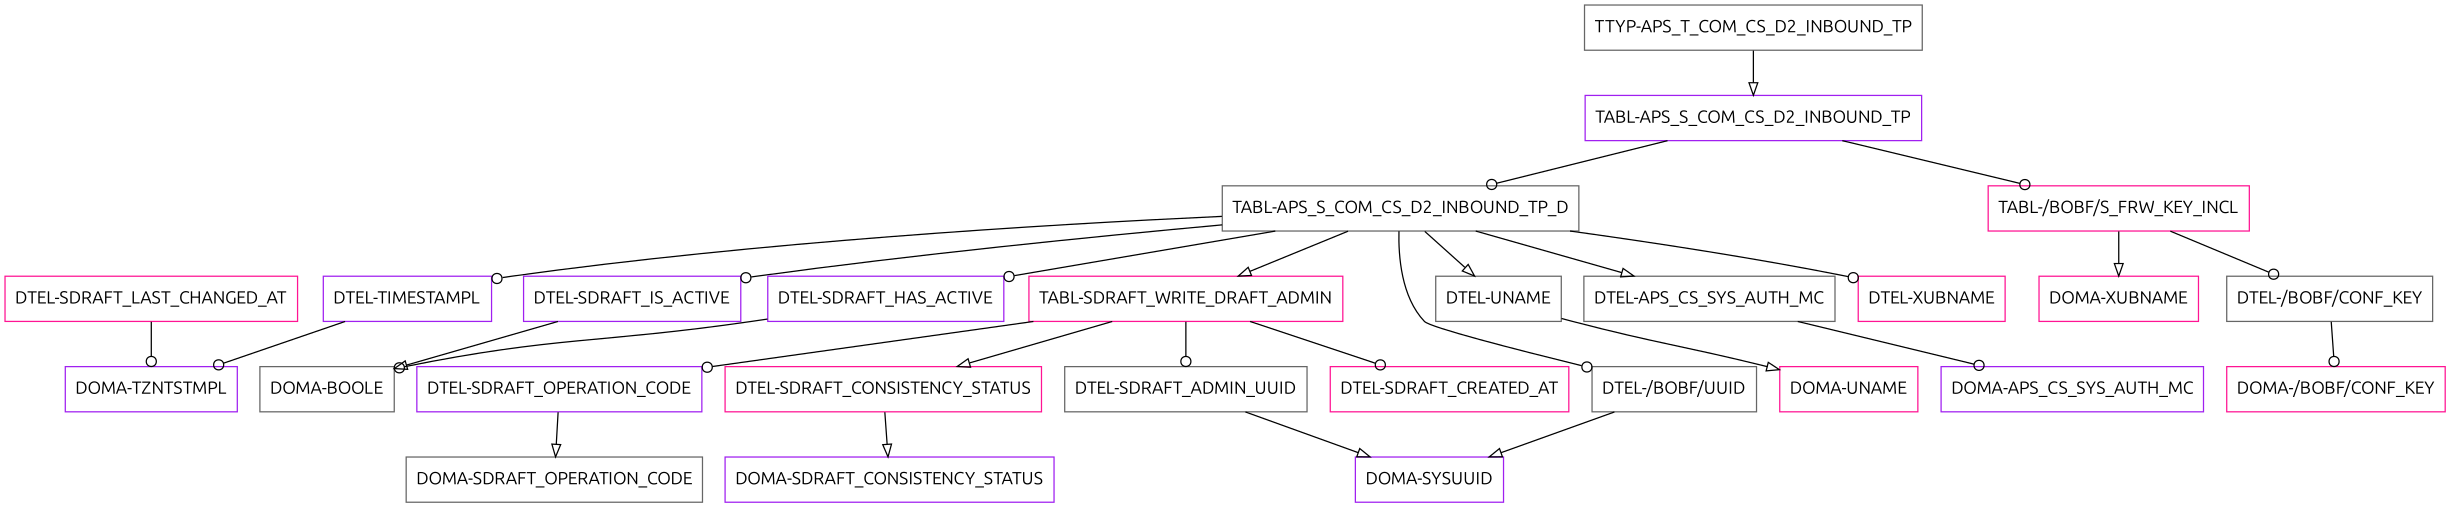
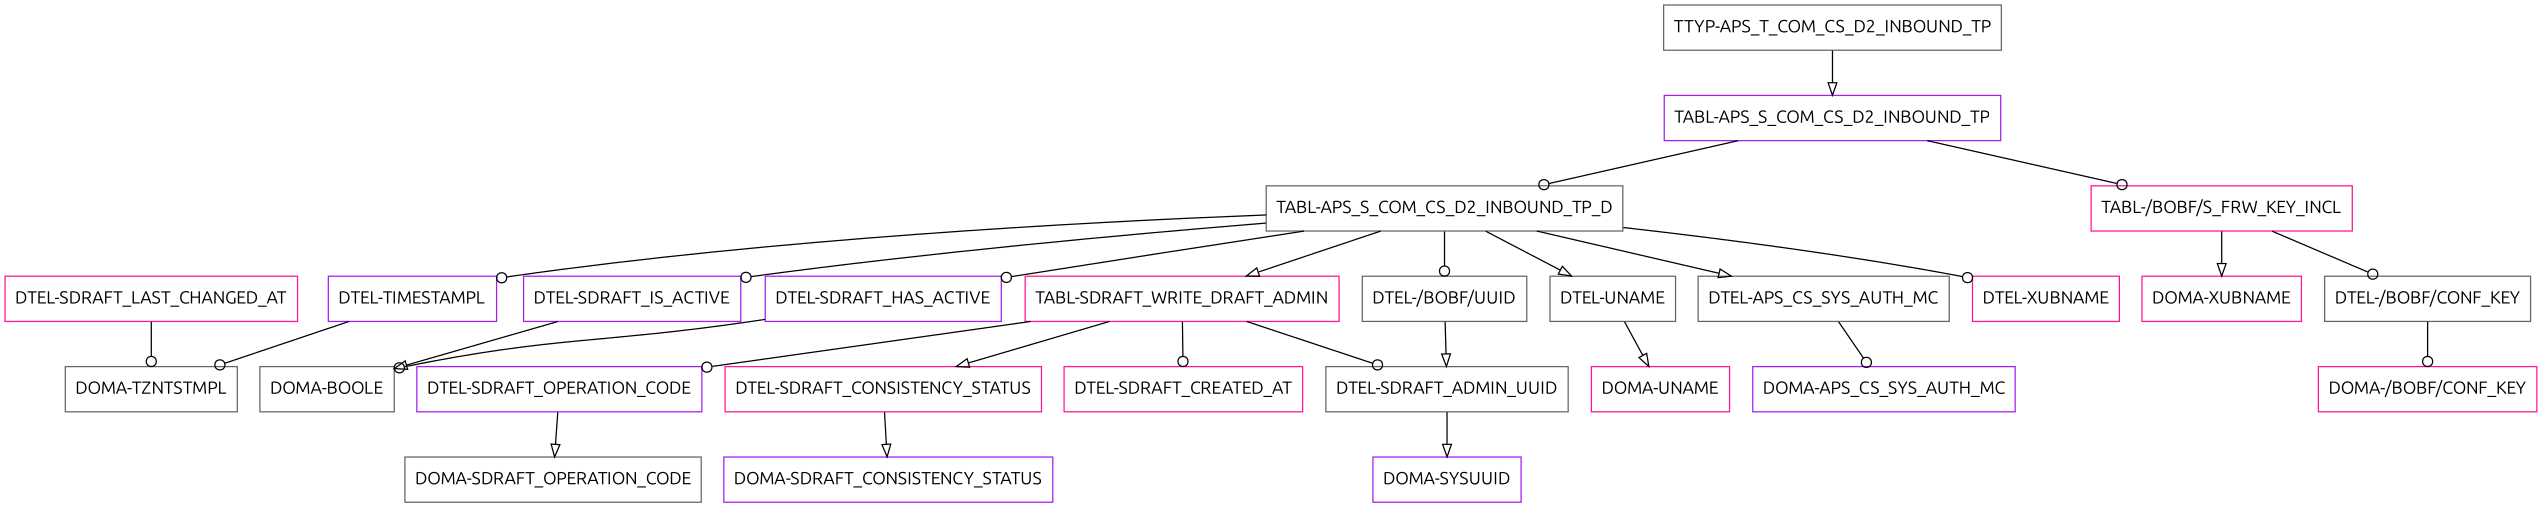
(151, 389) -> (151, 389)
(1558, 432) -> (1446, 338)
